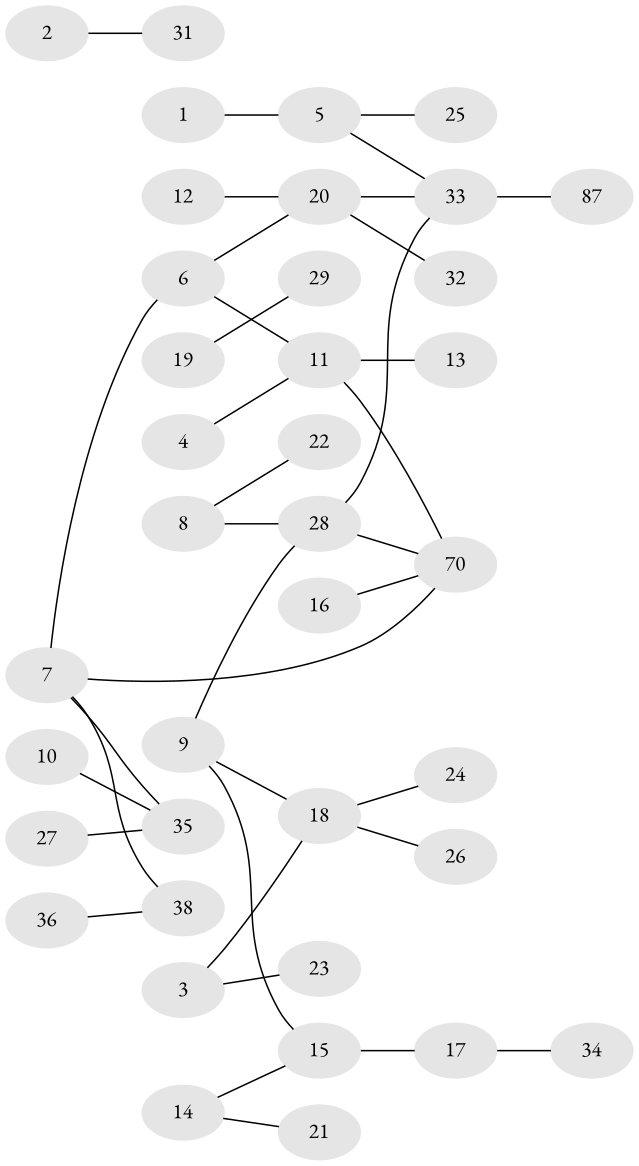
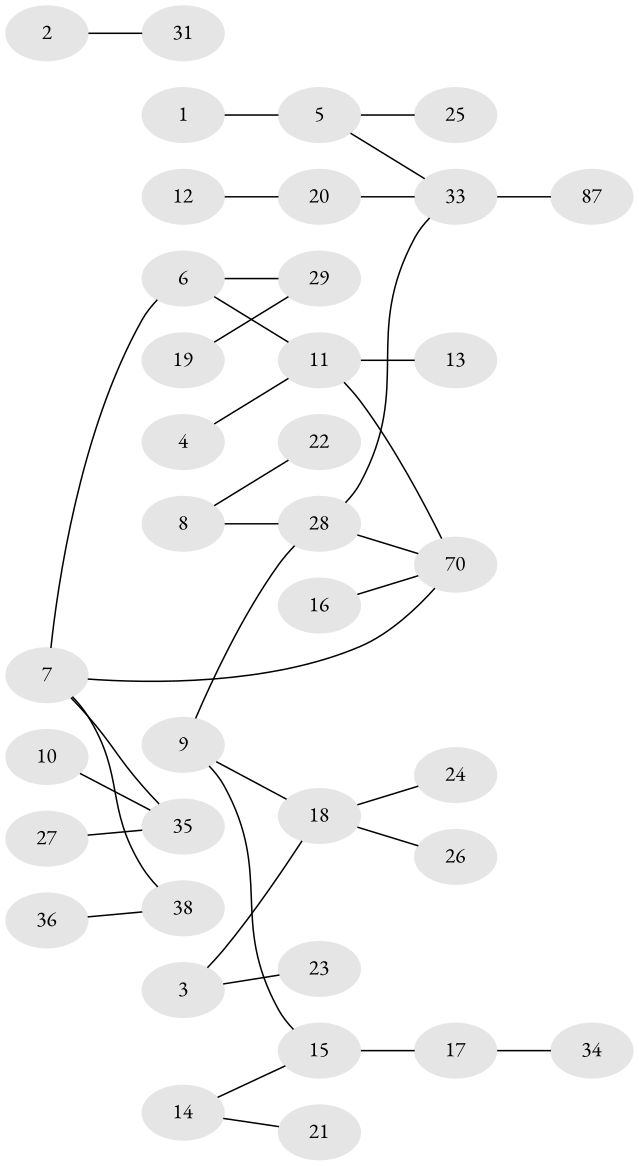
(251, 238) -> (252, 279)
(456, 279) -> none
